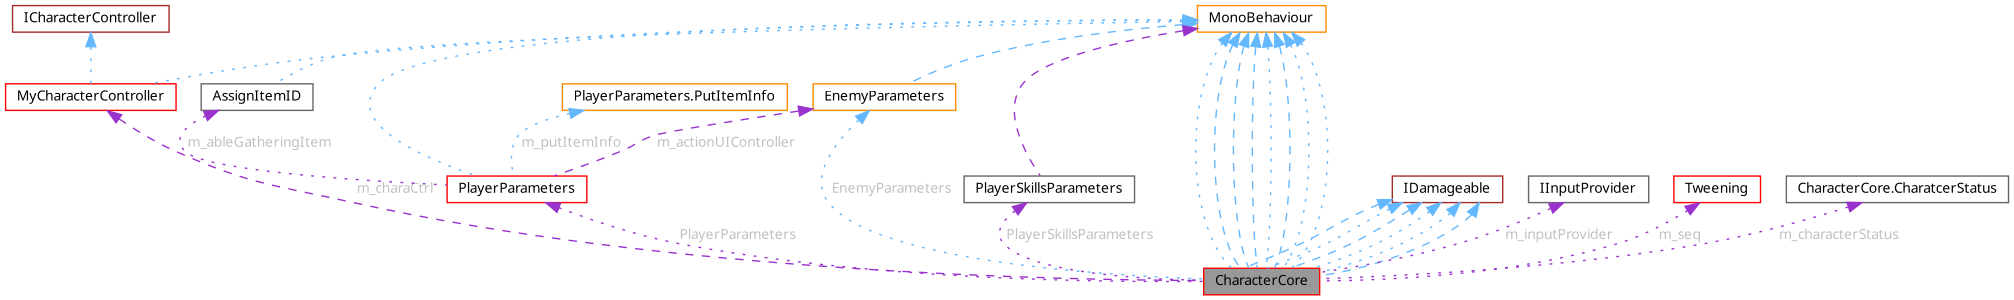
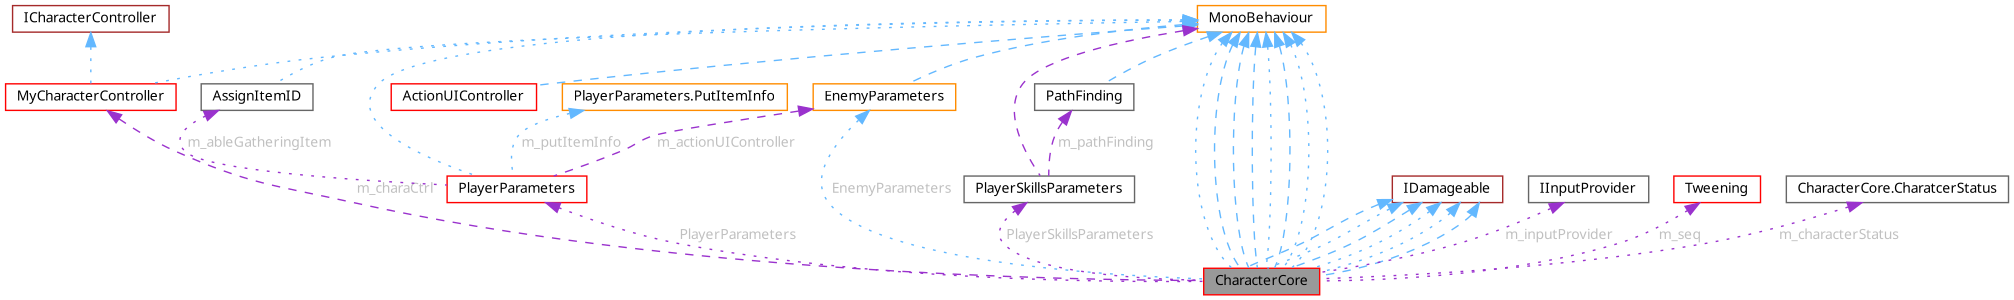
none -> (464, 97)
none -> (1084, 97)
